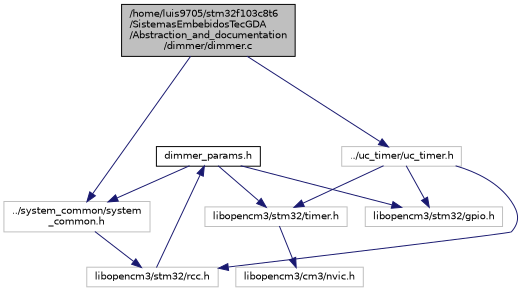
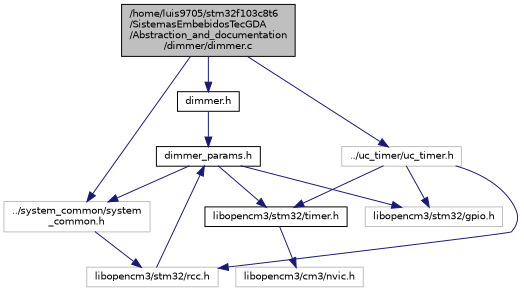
none -> (208, 101)
(276, 217) -> (276, 217)
